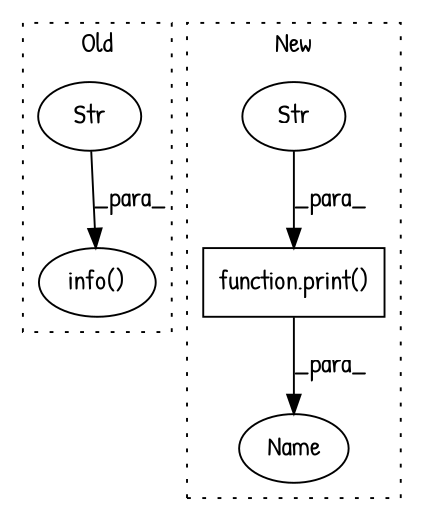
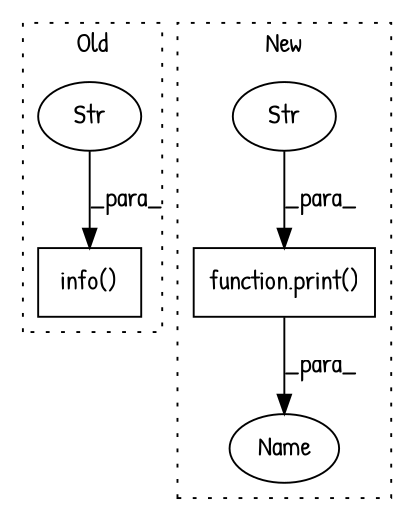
(97, 282) -> (90, 282)
